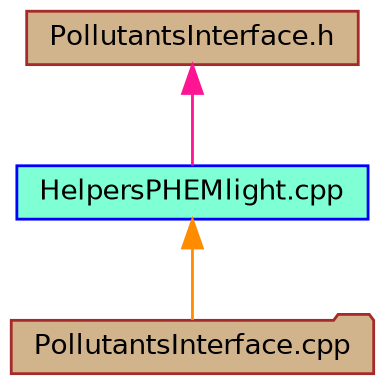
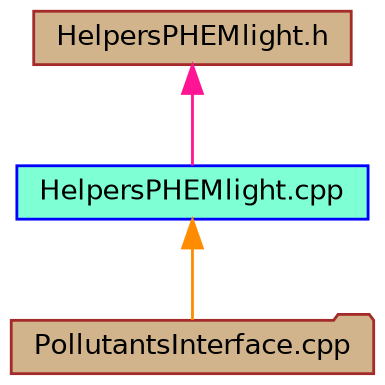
(192, 38) -> (192, 38)
